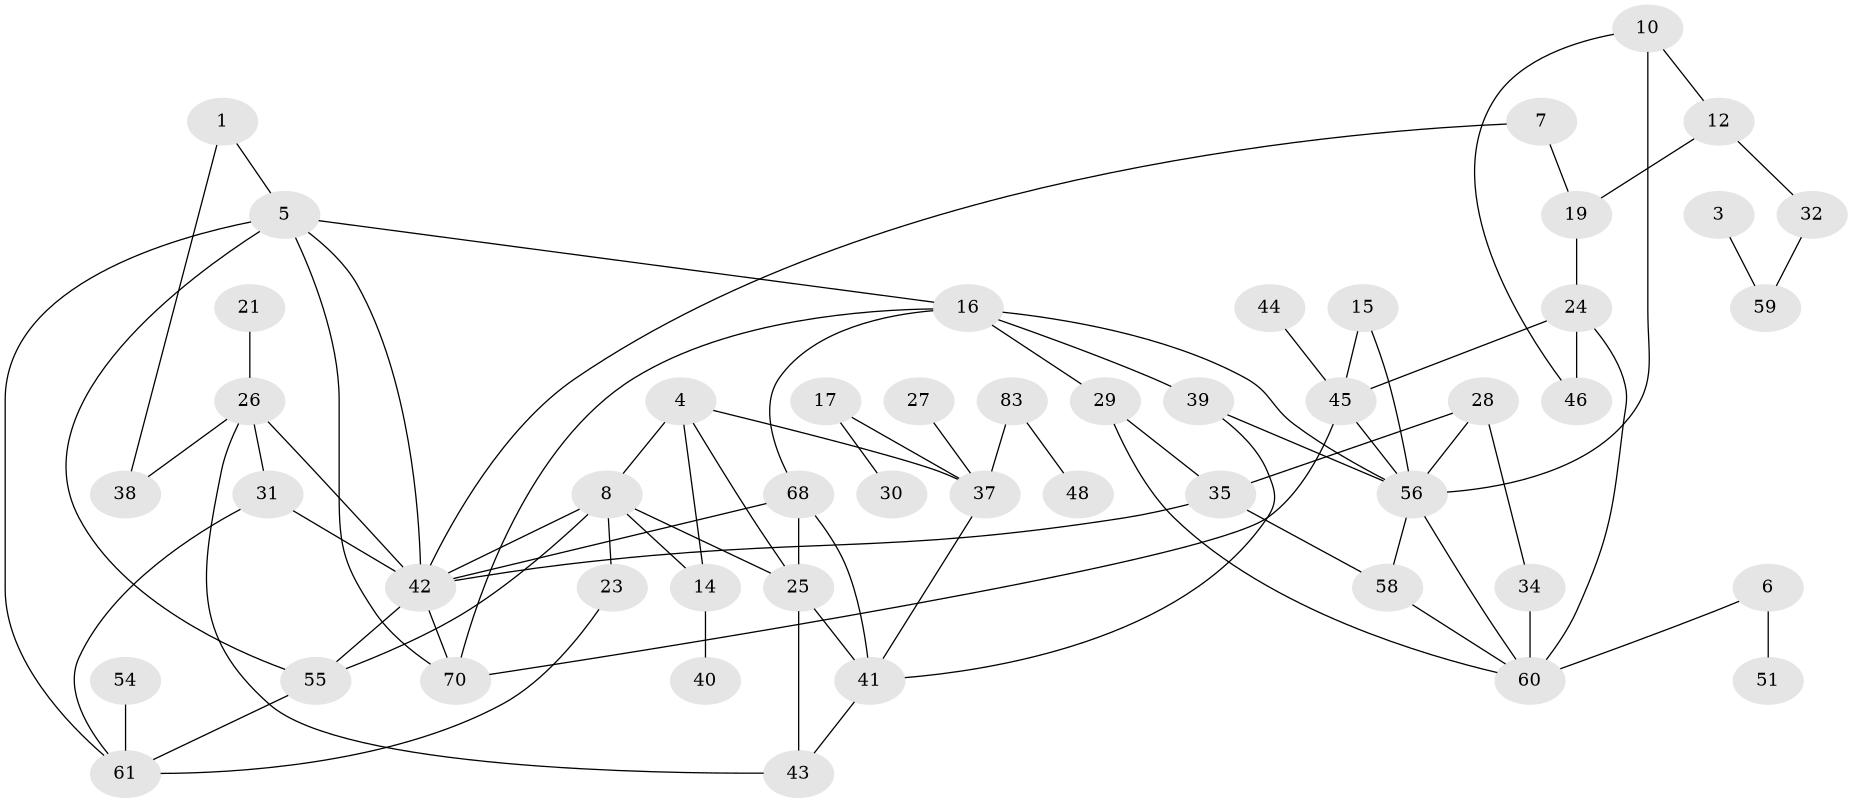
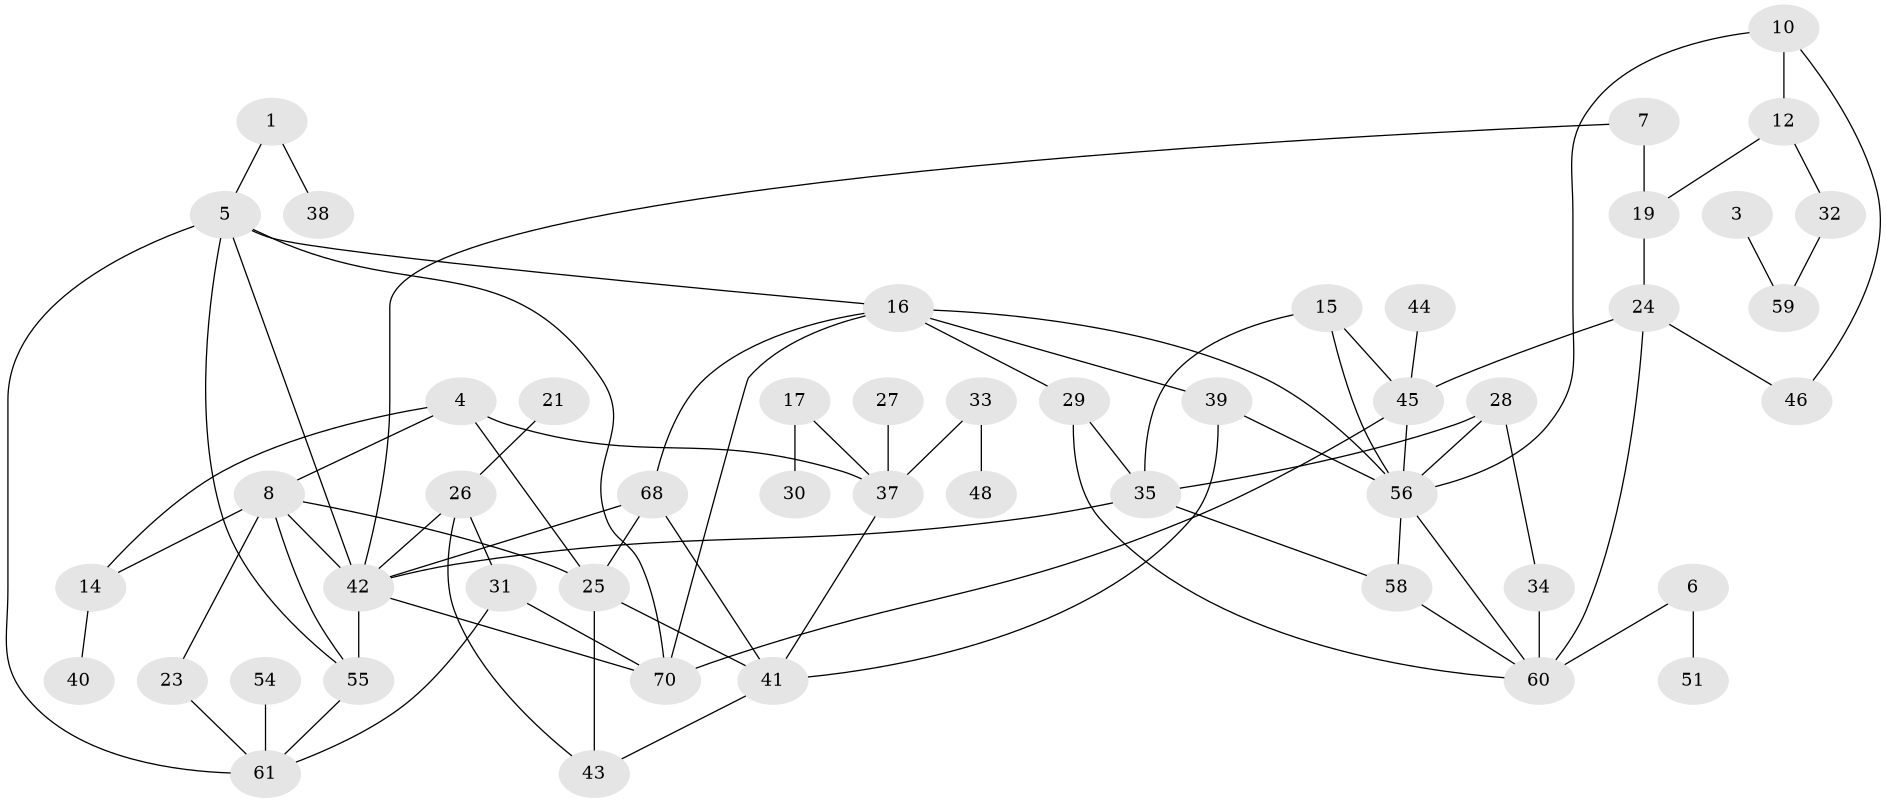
none -> (1185, 363)
(1012, 401) -> (981, 401)
(188, 448) -> none
(352, 546) -> (583, 634)
